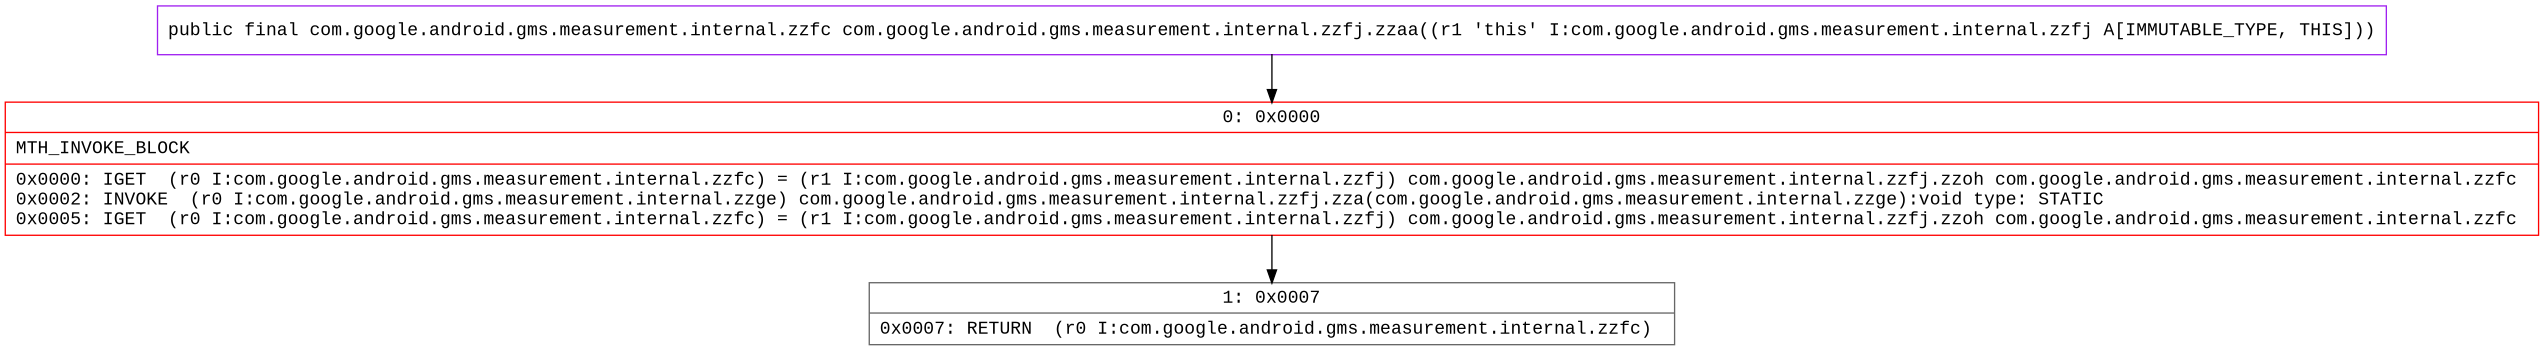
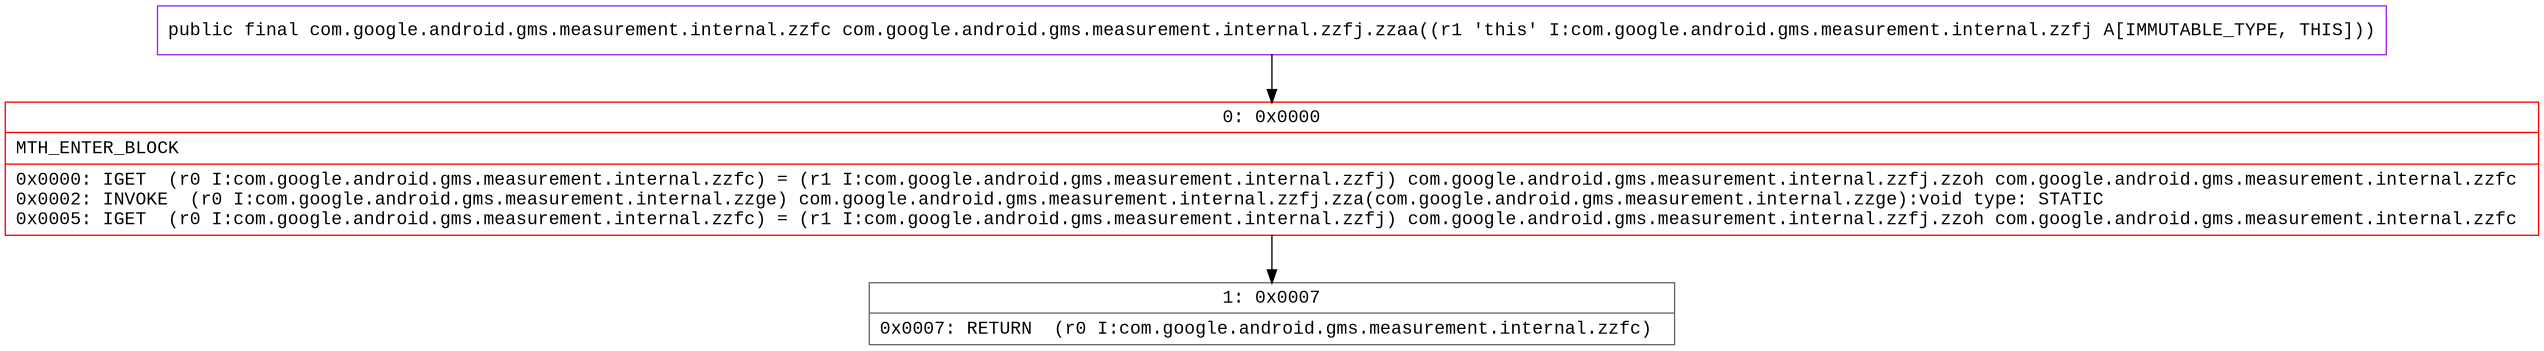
(103, 148) -> (98, 148)
